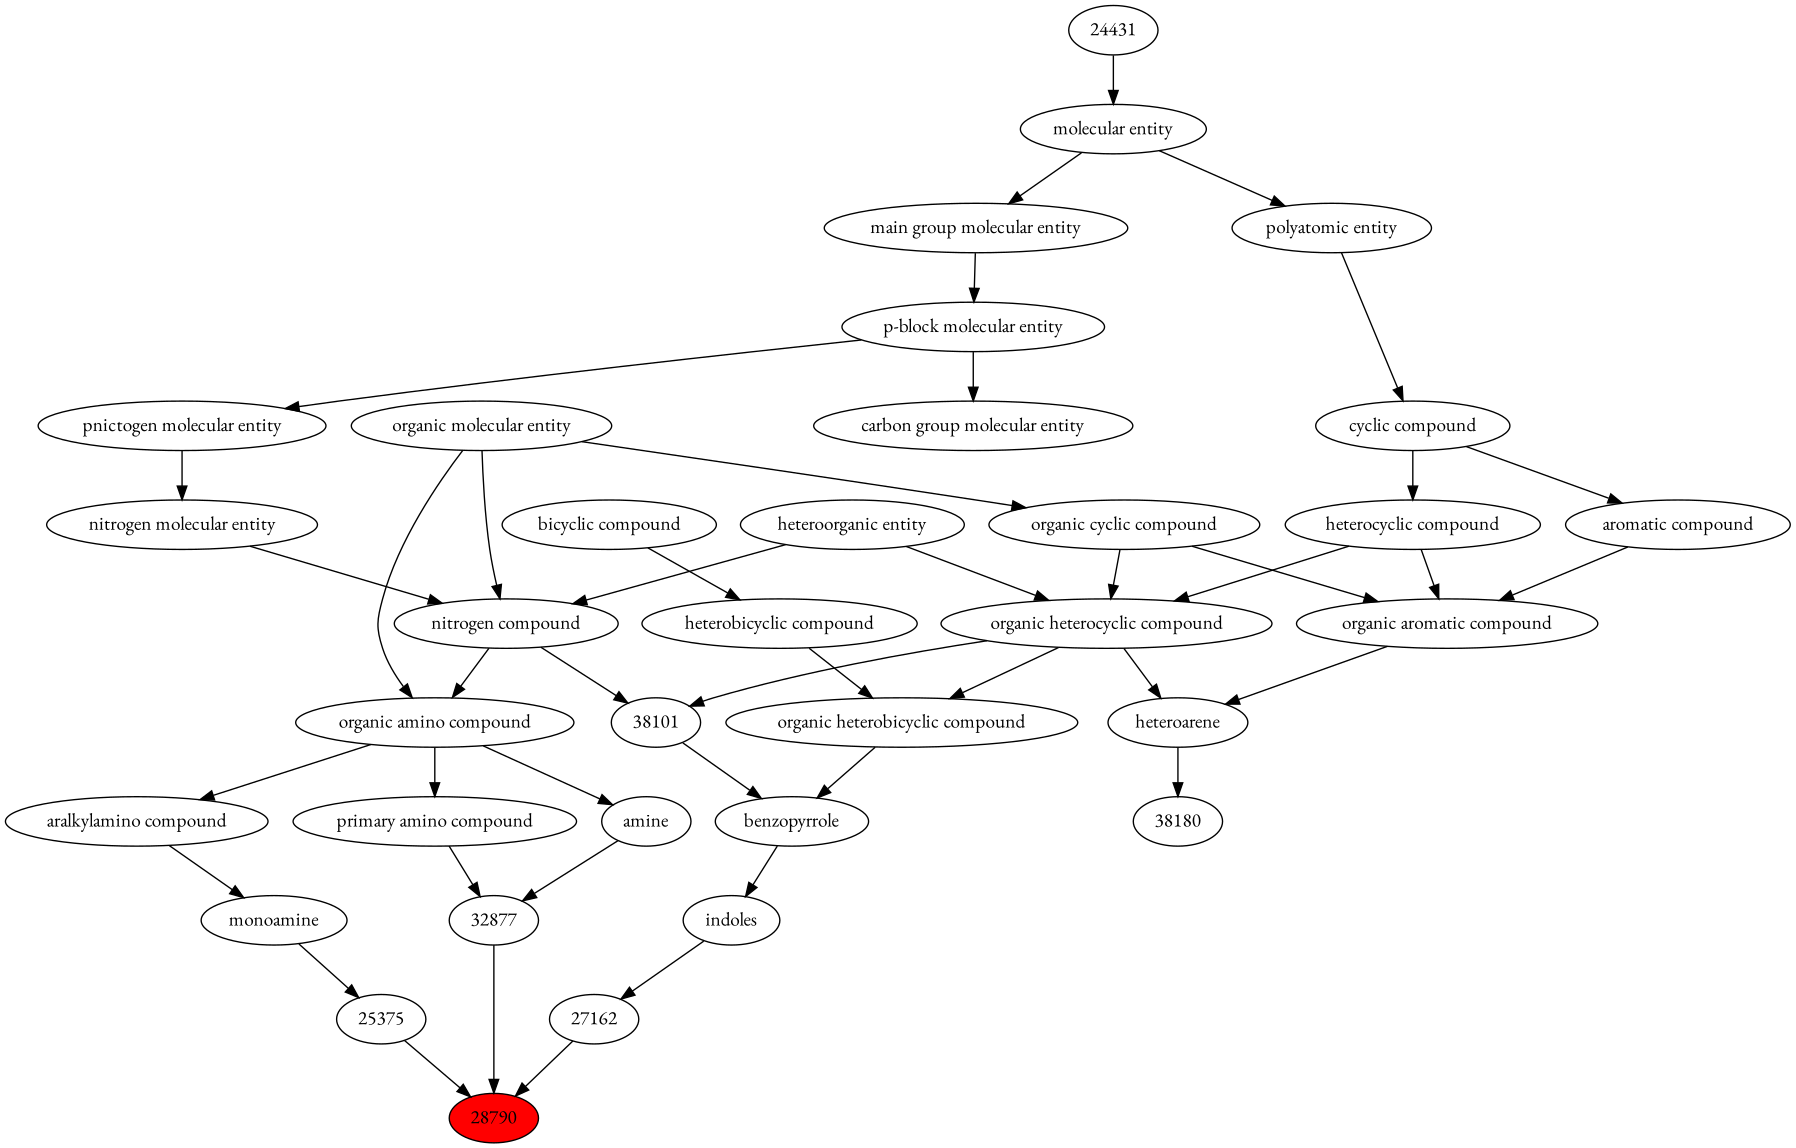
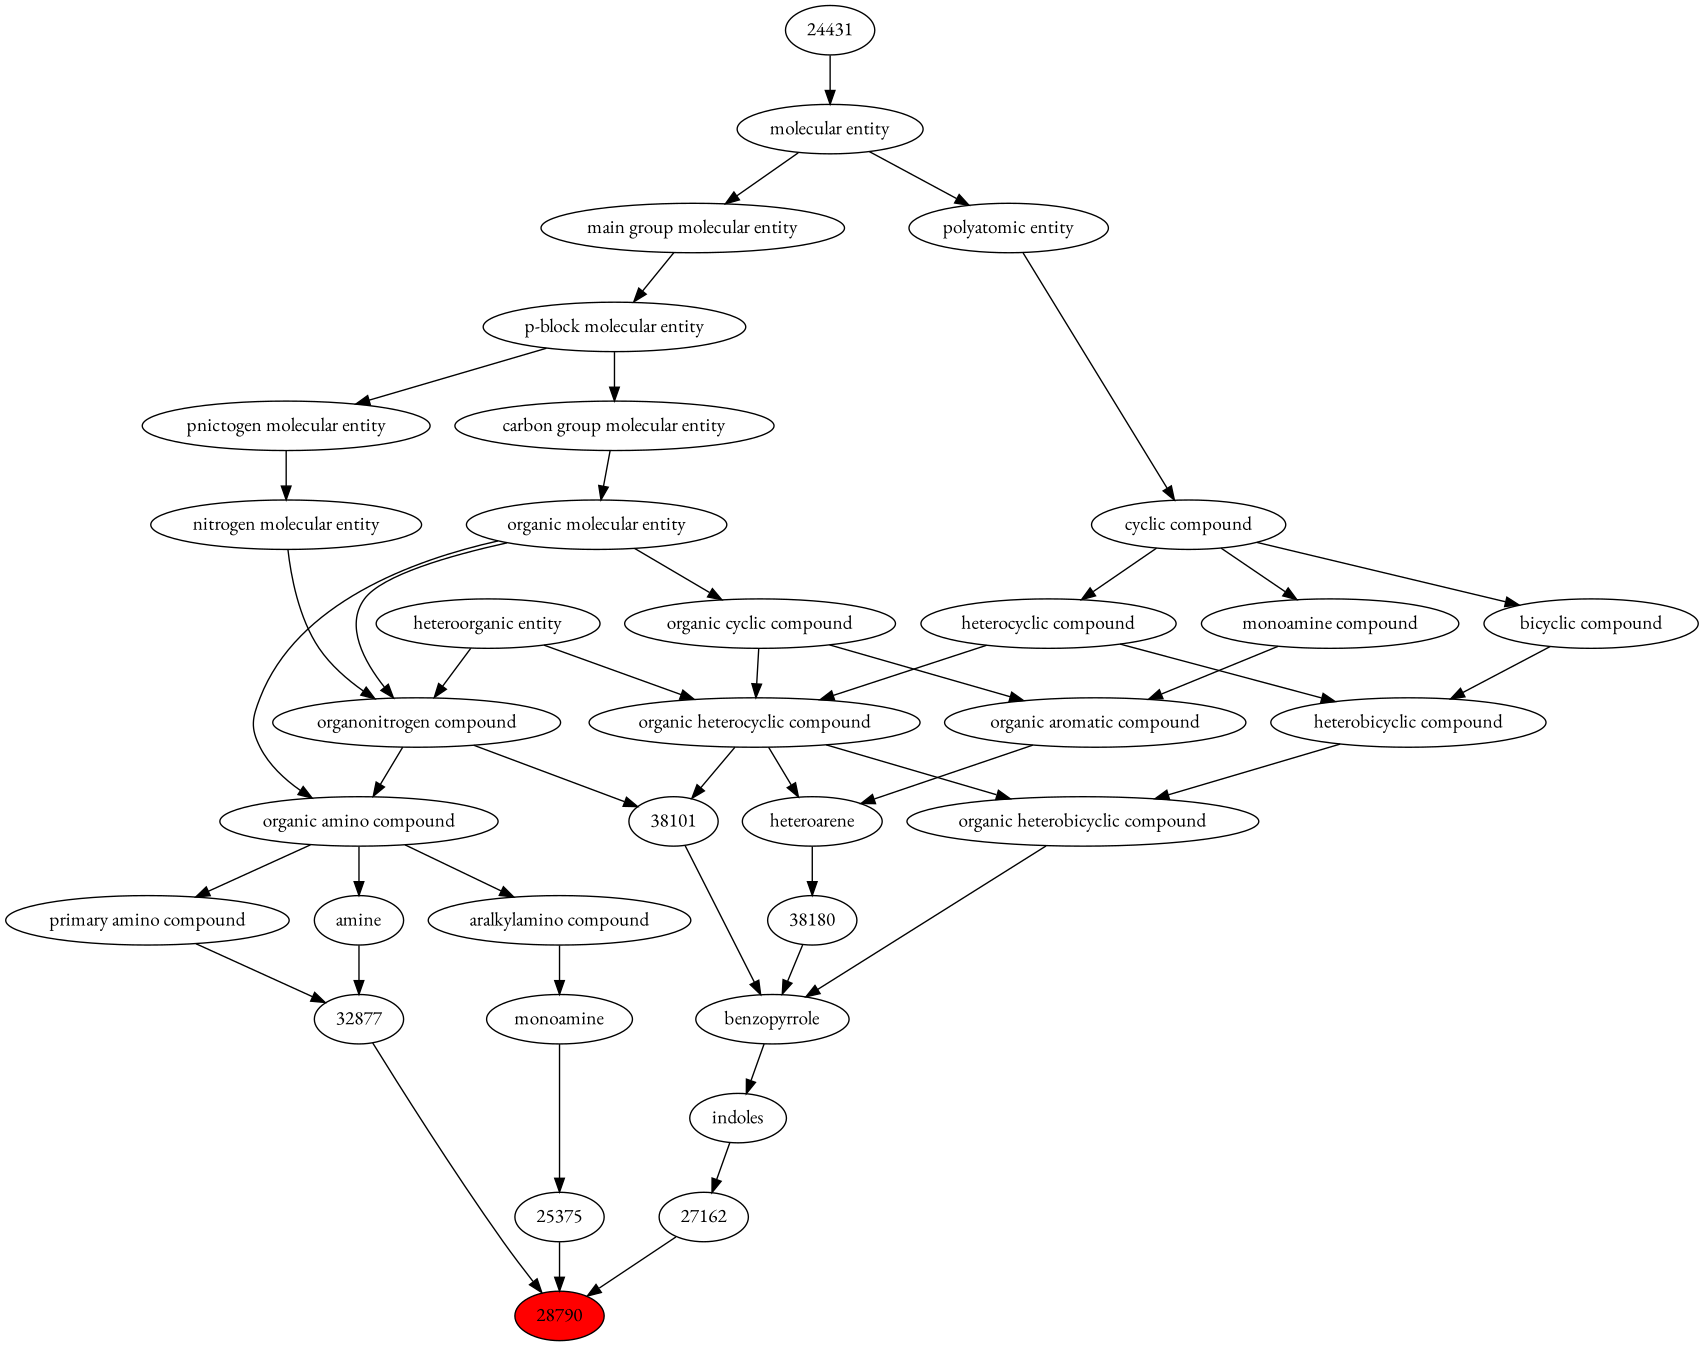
none -> (607, 469)
(1678, 525) -> (1330, 624)
(1428, 568) -> (1206, 667)
none -> (1381, 572)
(506, 624) -> (417, 723)
none -> (795, 963)
